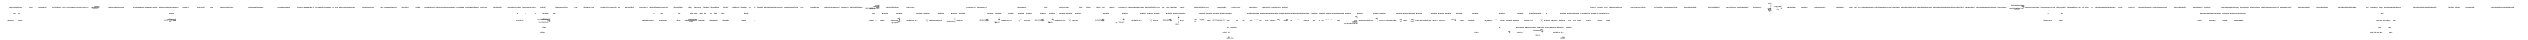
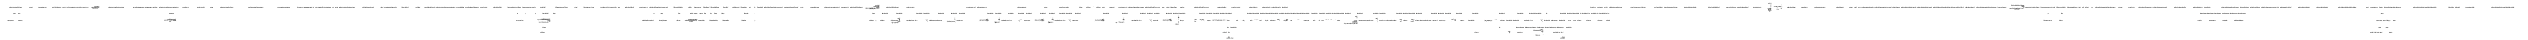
(2388, 27) -> (2385, 27)
